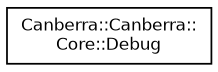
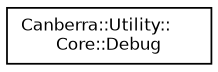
(109, 36) -> (109, 36)
